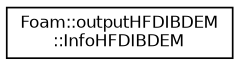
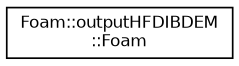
(120, 33) -> (120, 33)
